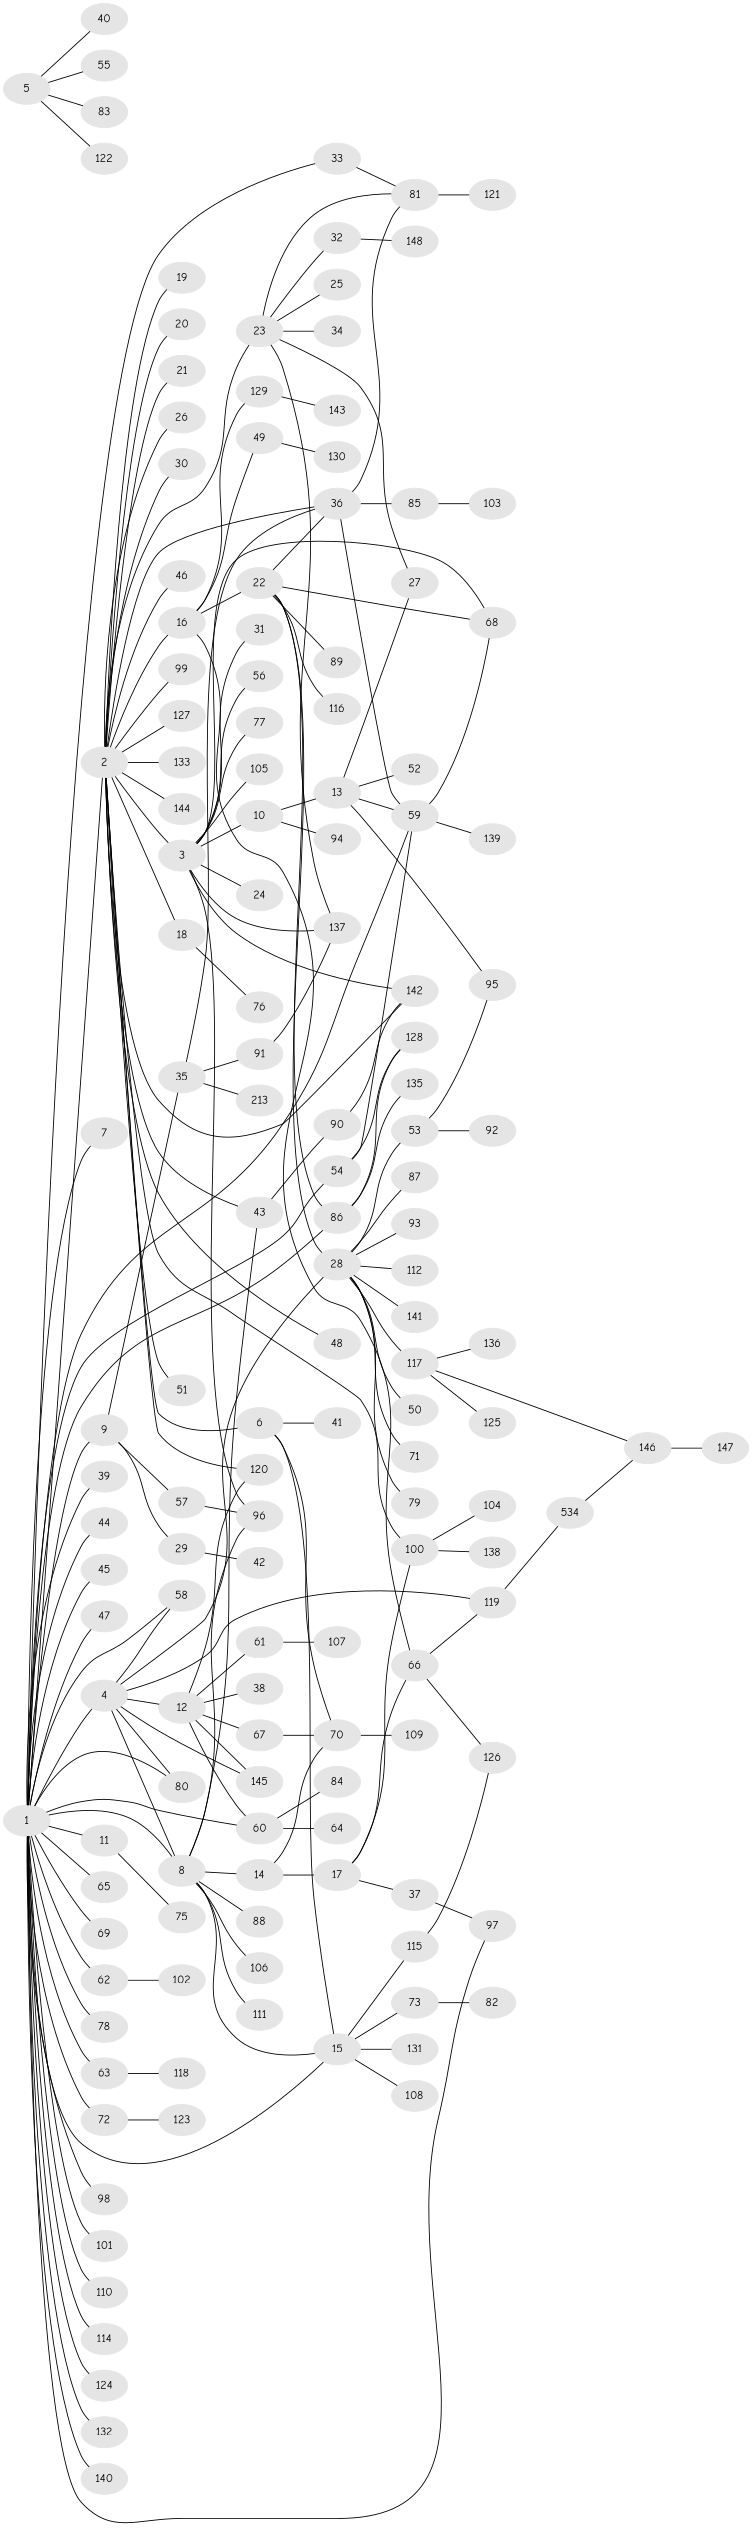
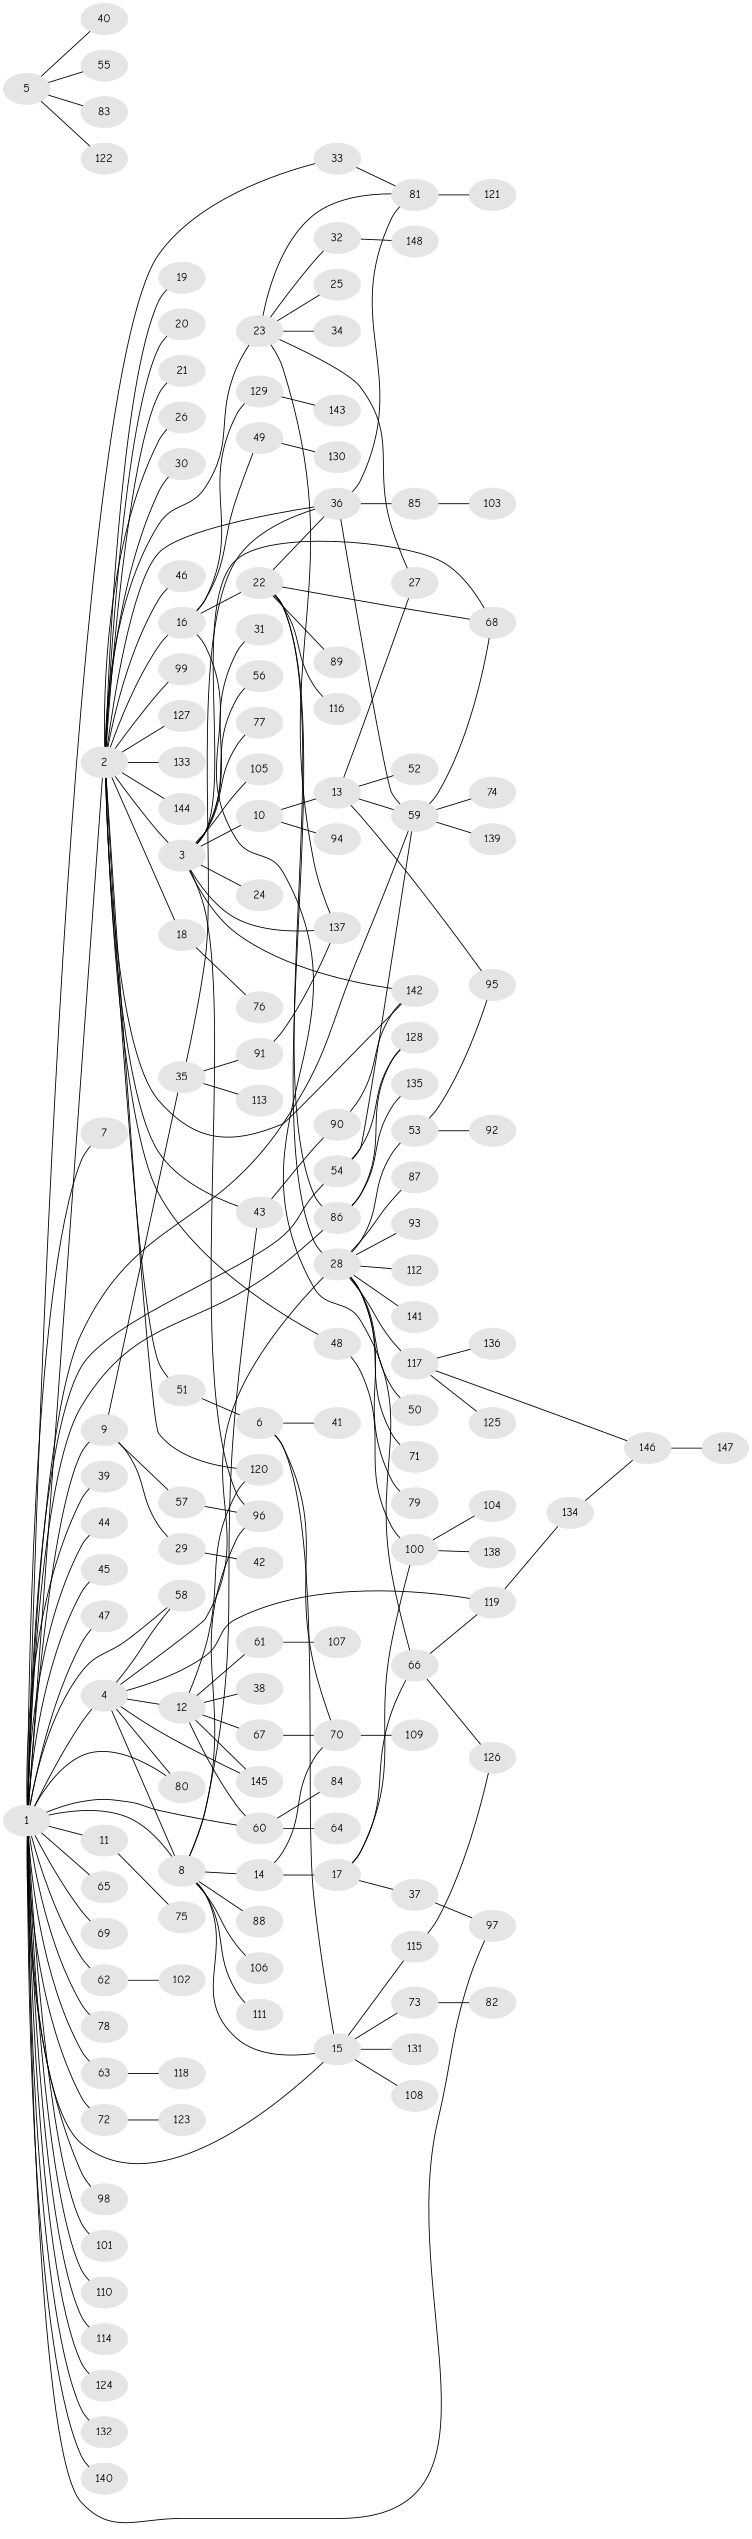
none -> (492, 793)
(260, 1101) -> (260, 1101)
(131, 1138) -> (224, 1408)
(145, 1193) -> (375, 1452)
(570, 1513) -> (570, 1513)
